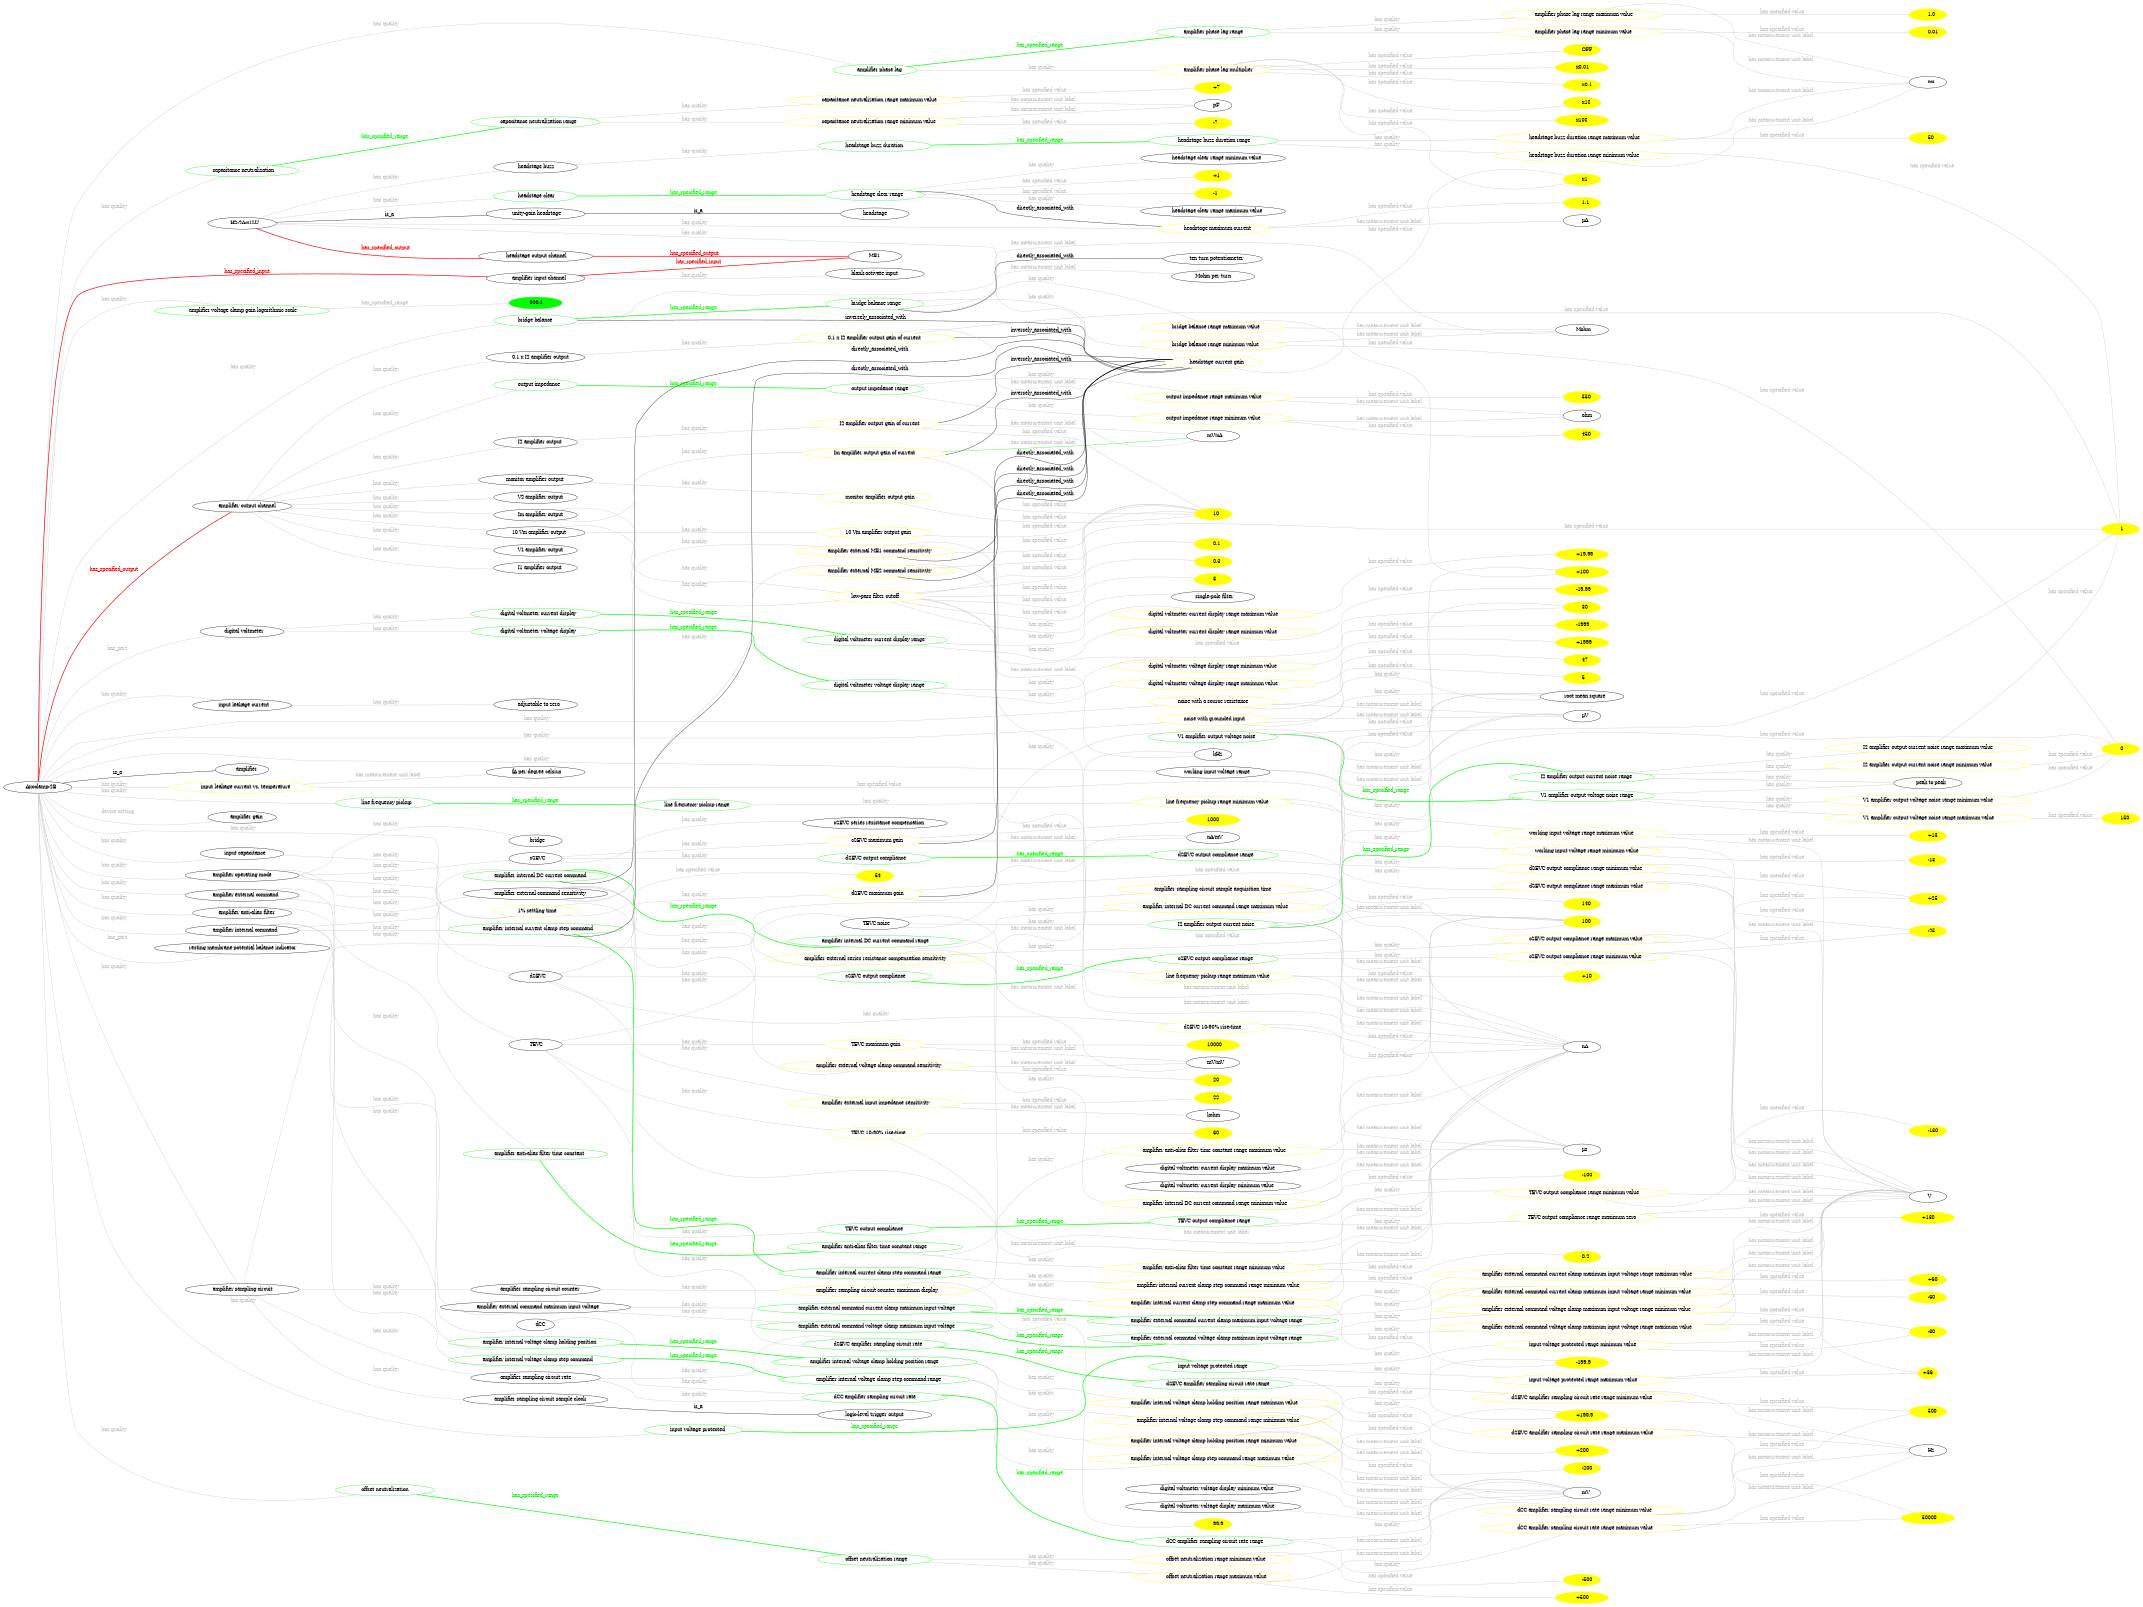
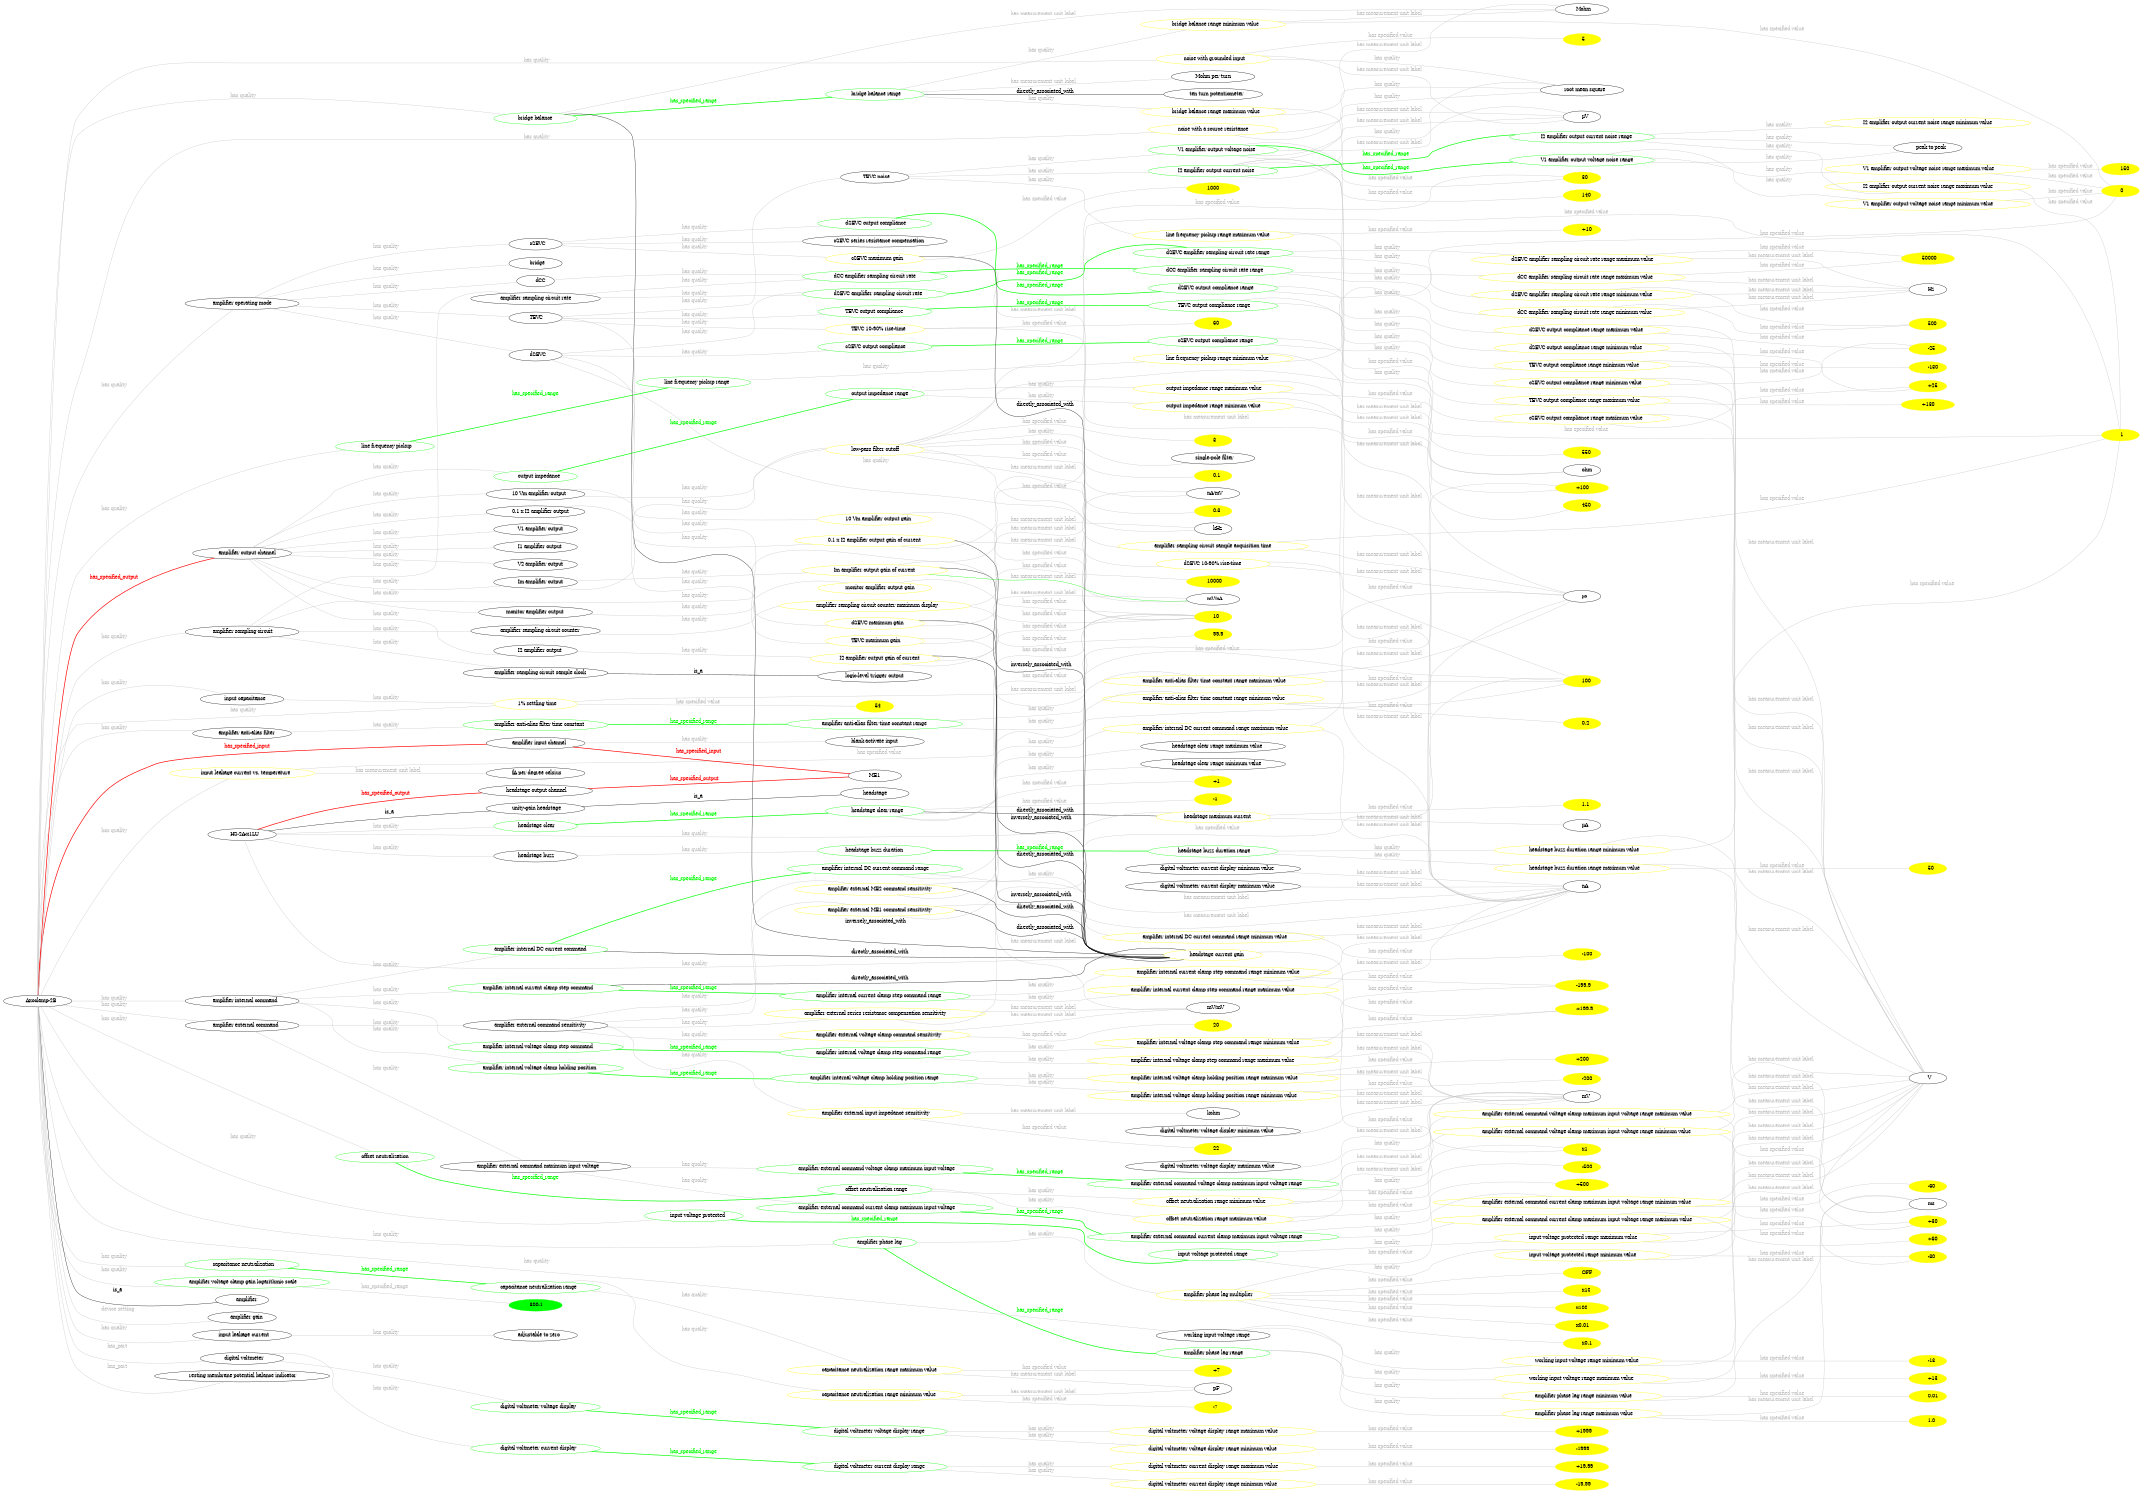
(1582, 660) -> none
(2070, 761) -> (2047, 180)
(1582, 1218) -> (1582, 401)
(1928, 1373) -> (1928, 1222)
